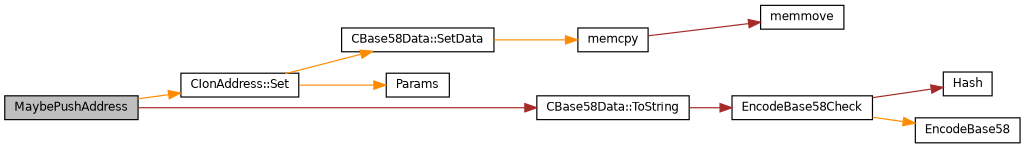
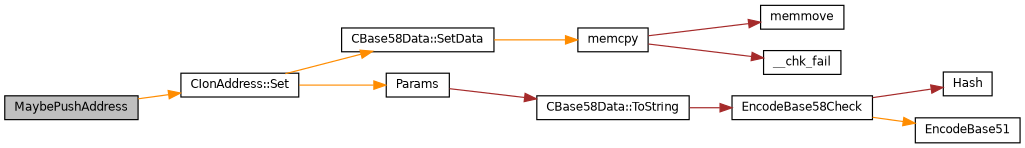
none -> (802, 62)
(331, 108) -> (487, 93)
(968, 130) -> (968, 130)
